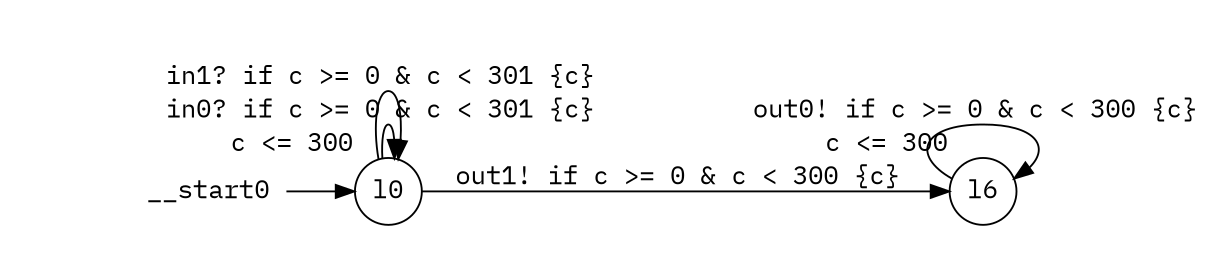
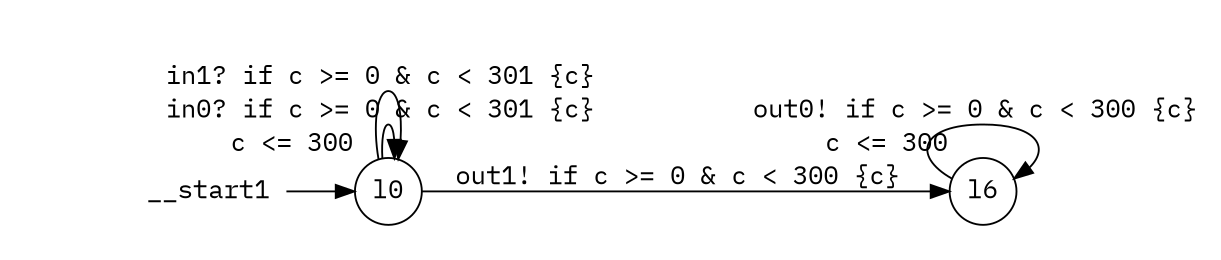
(209, 191) -> (209, 191)
